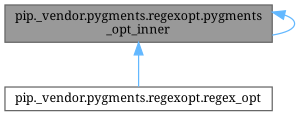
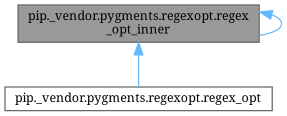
(139, 24) -> (139, 24)
